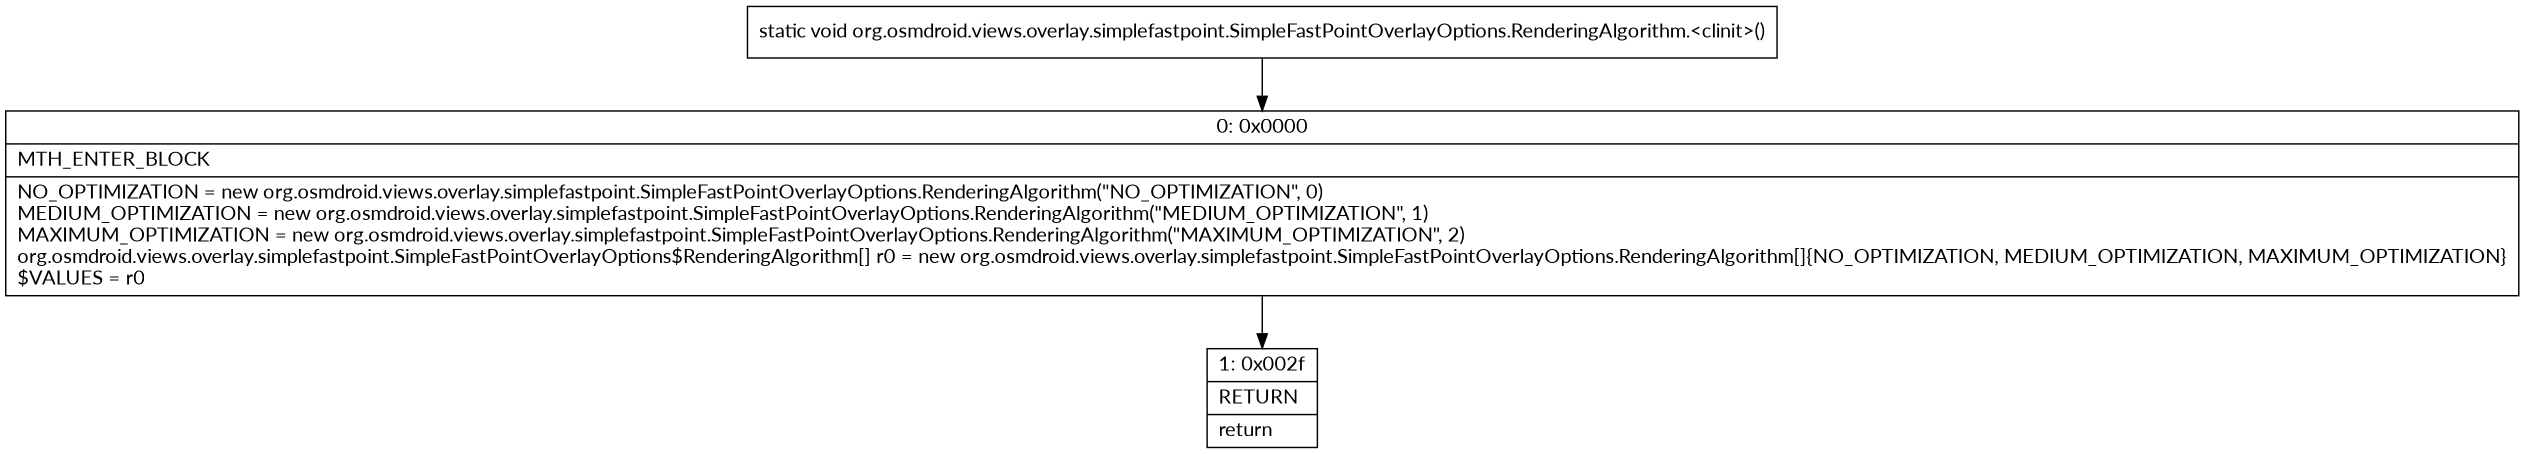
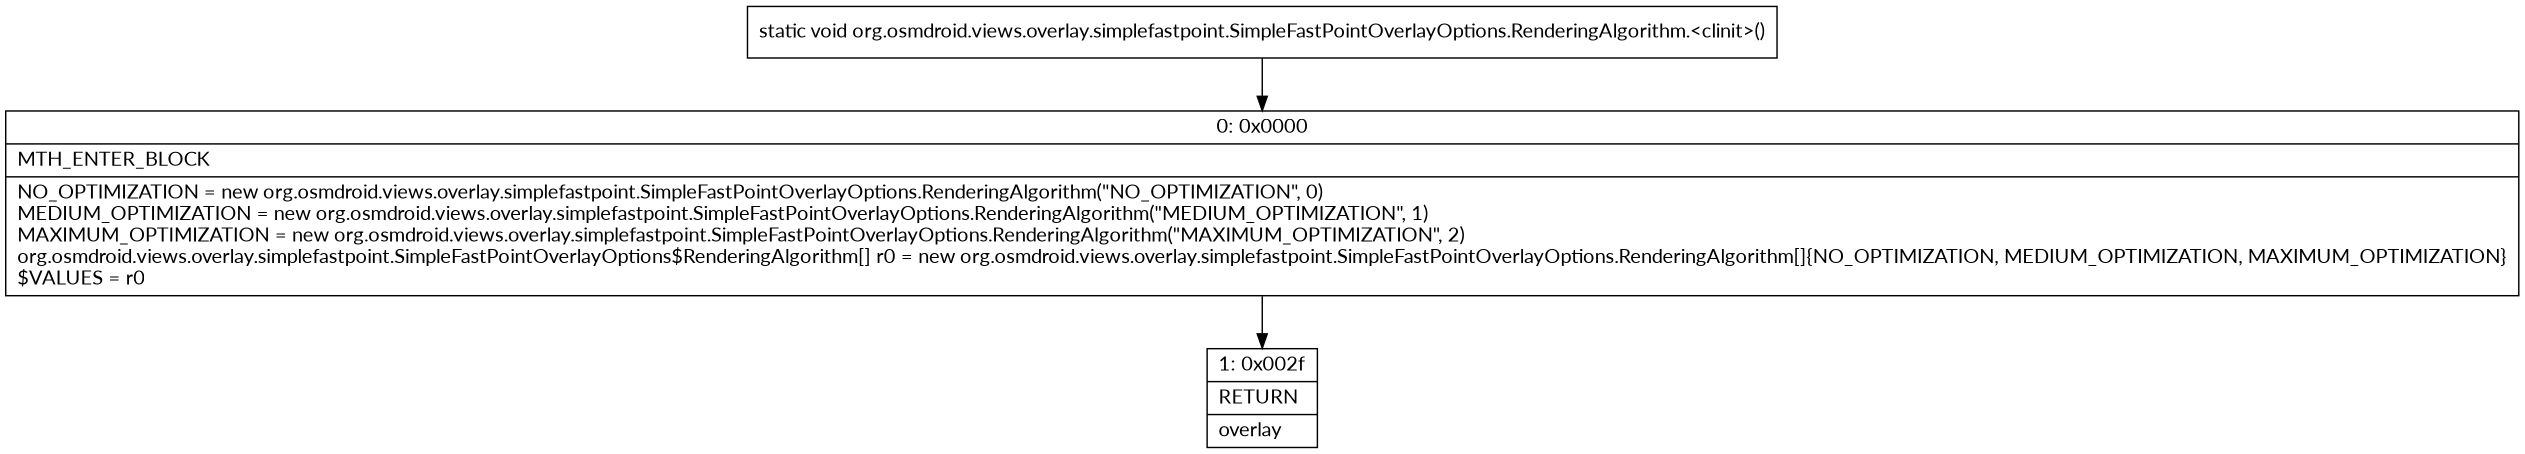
(1246, 430) -> (1251, 430)
